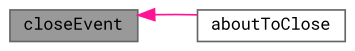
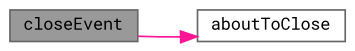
(176, 15) -> (159, 37)
